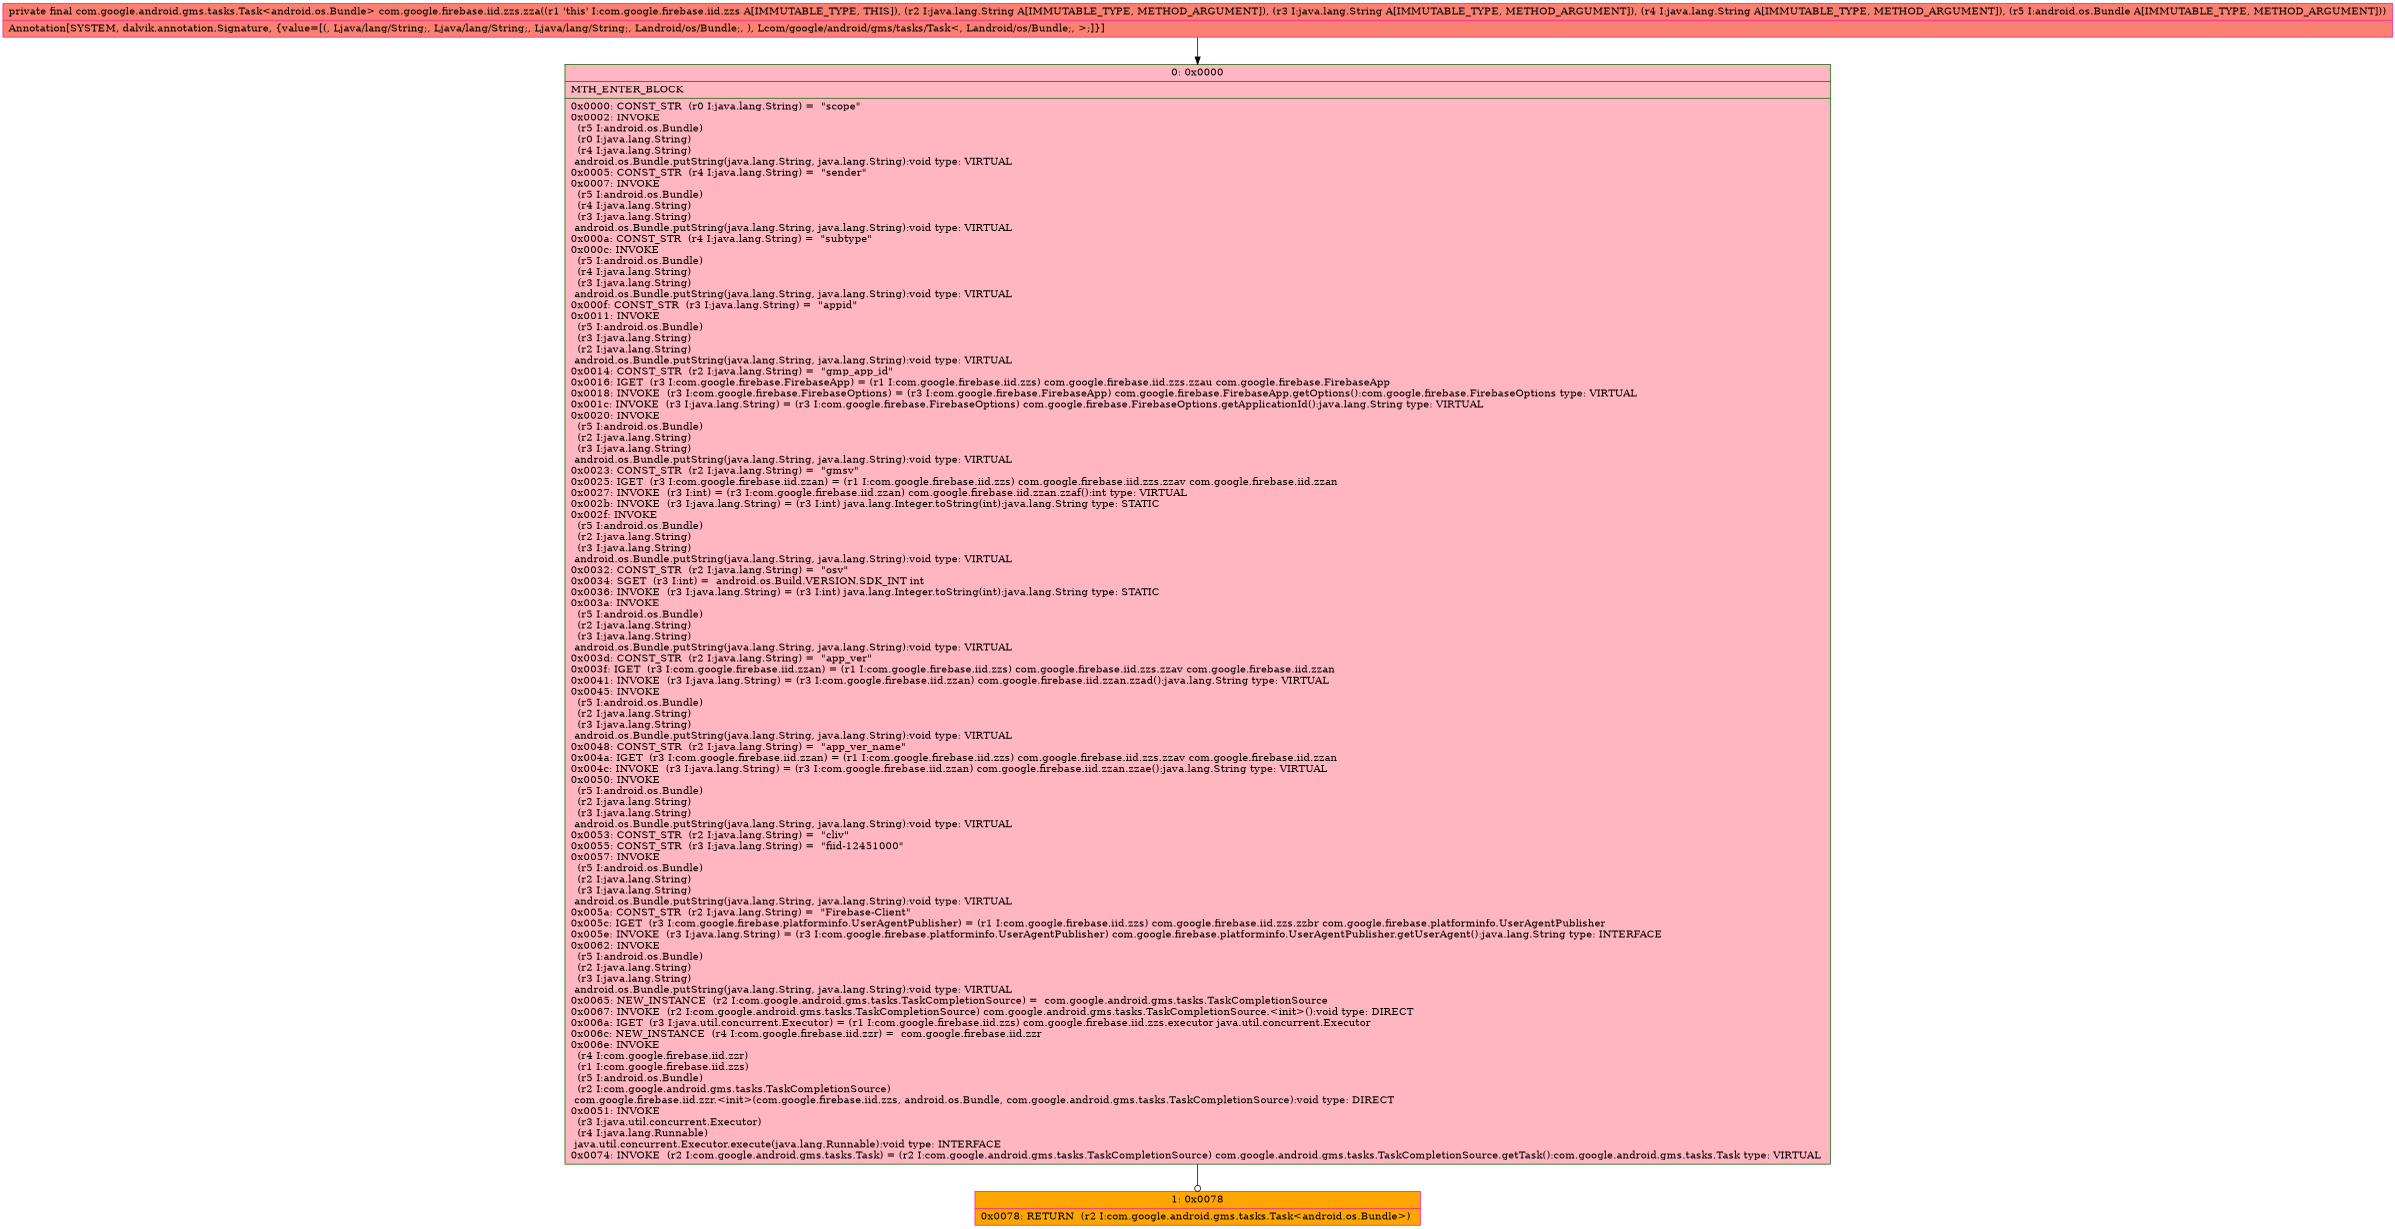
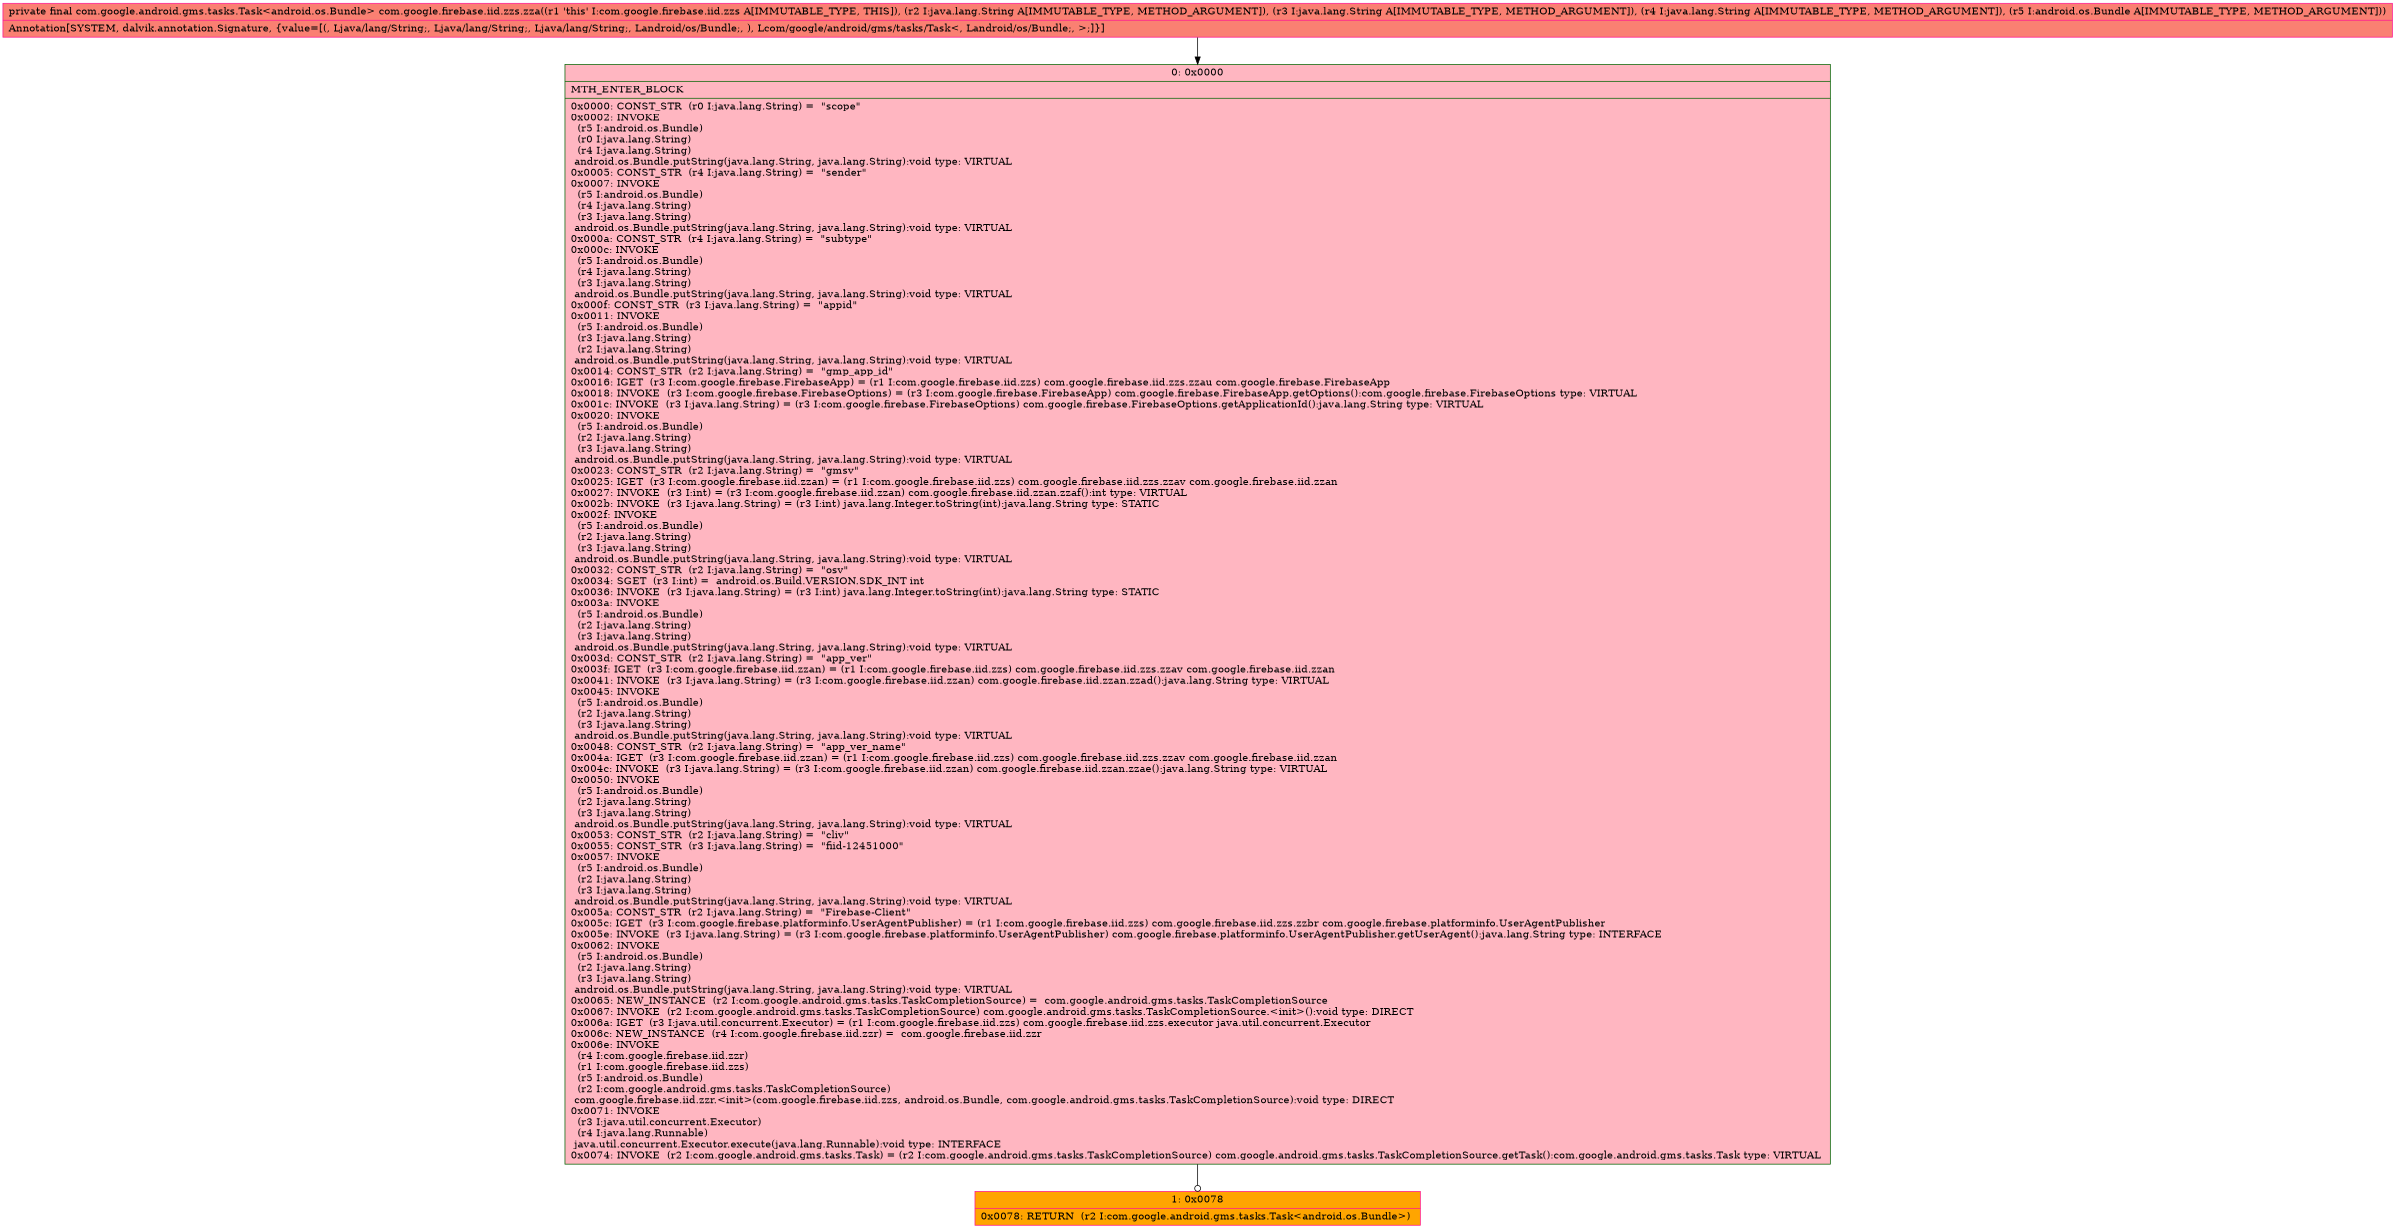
(619, 1111) -> (619, 1111)
